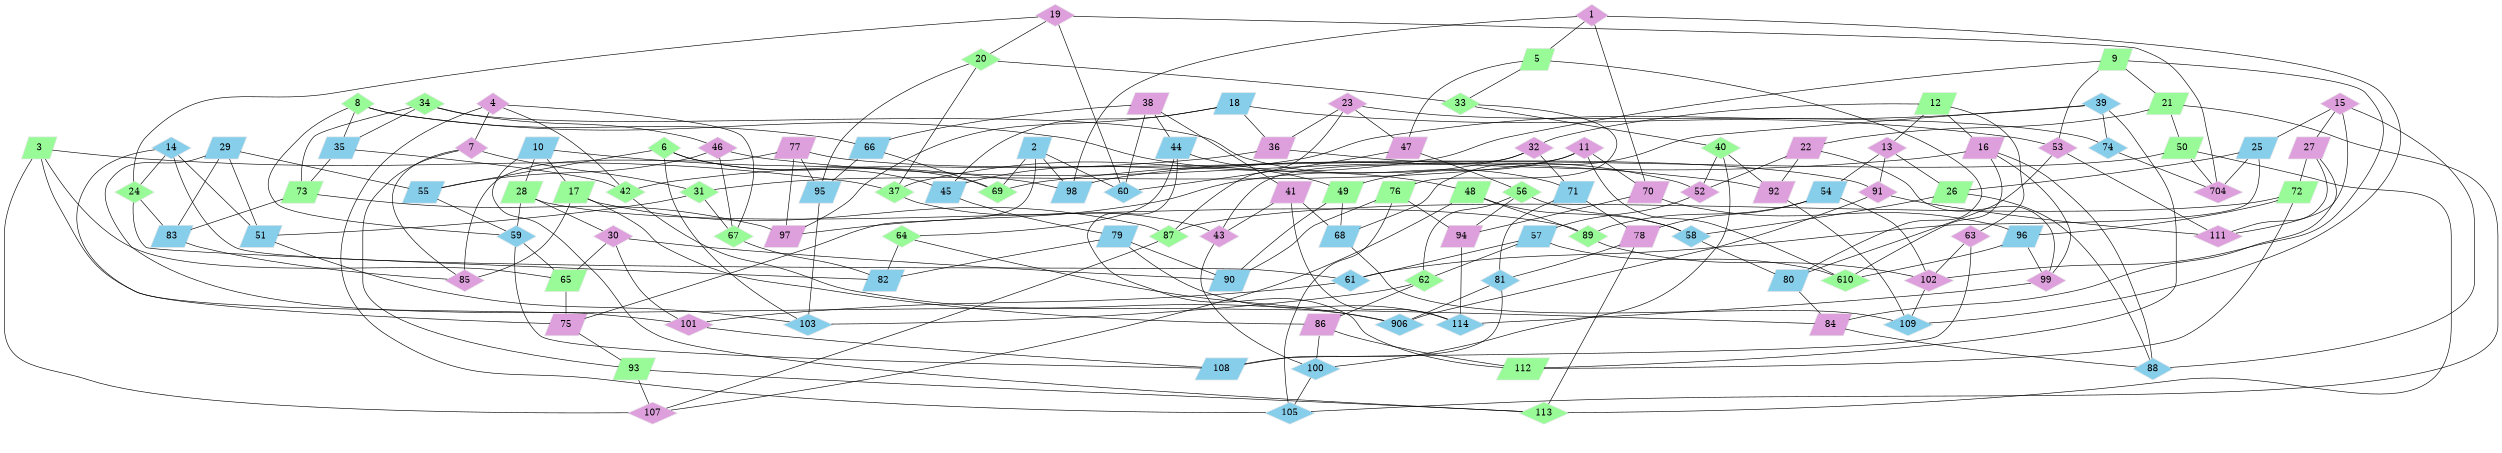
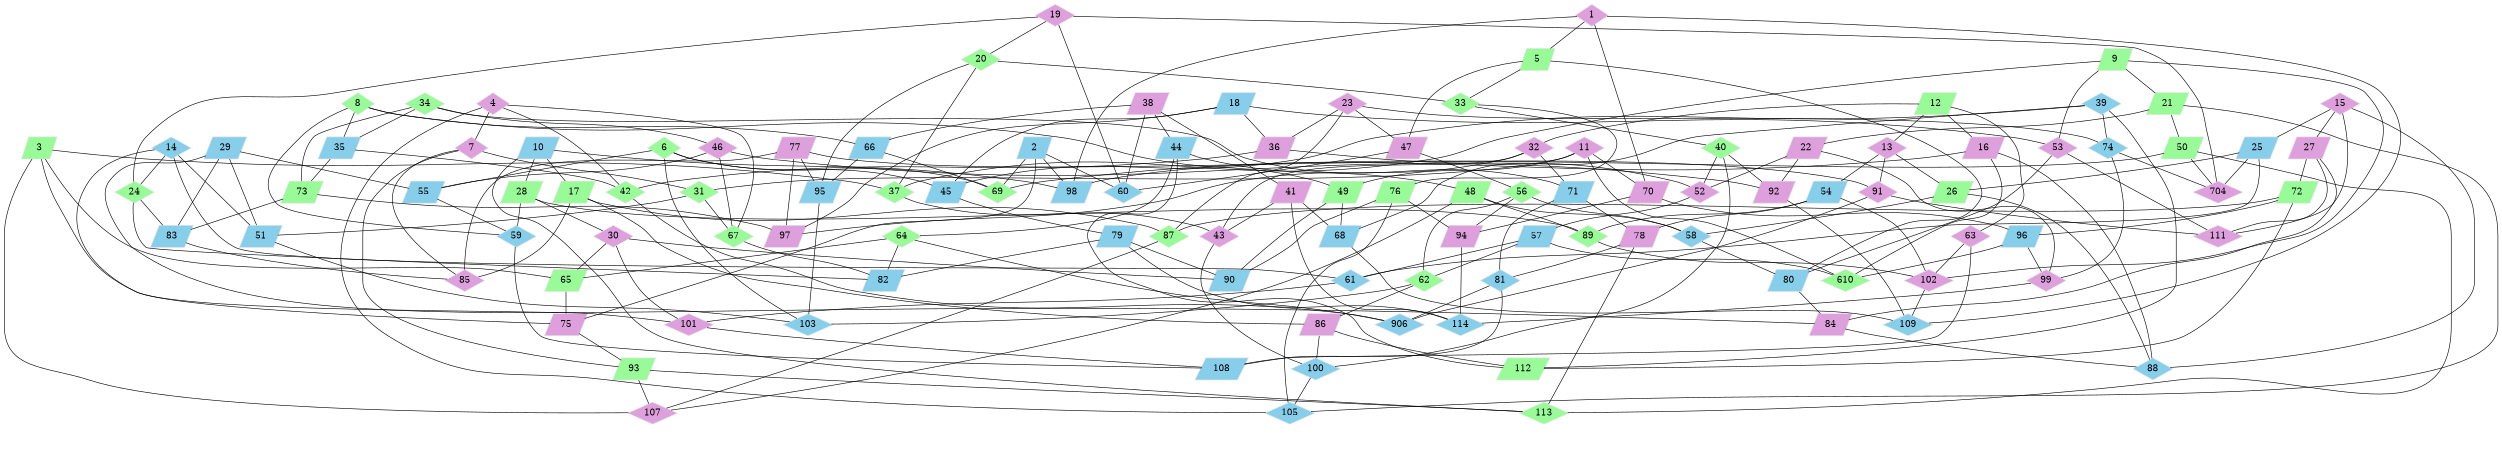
(2056, 205) -> (2121, 234)
(539, 256) -> (727, 259)
